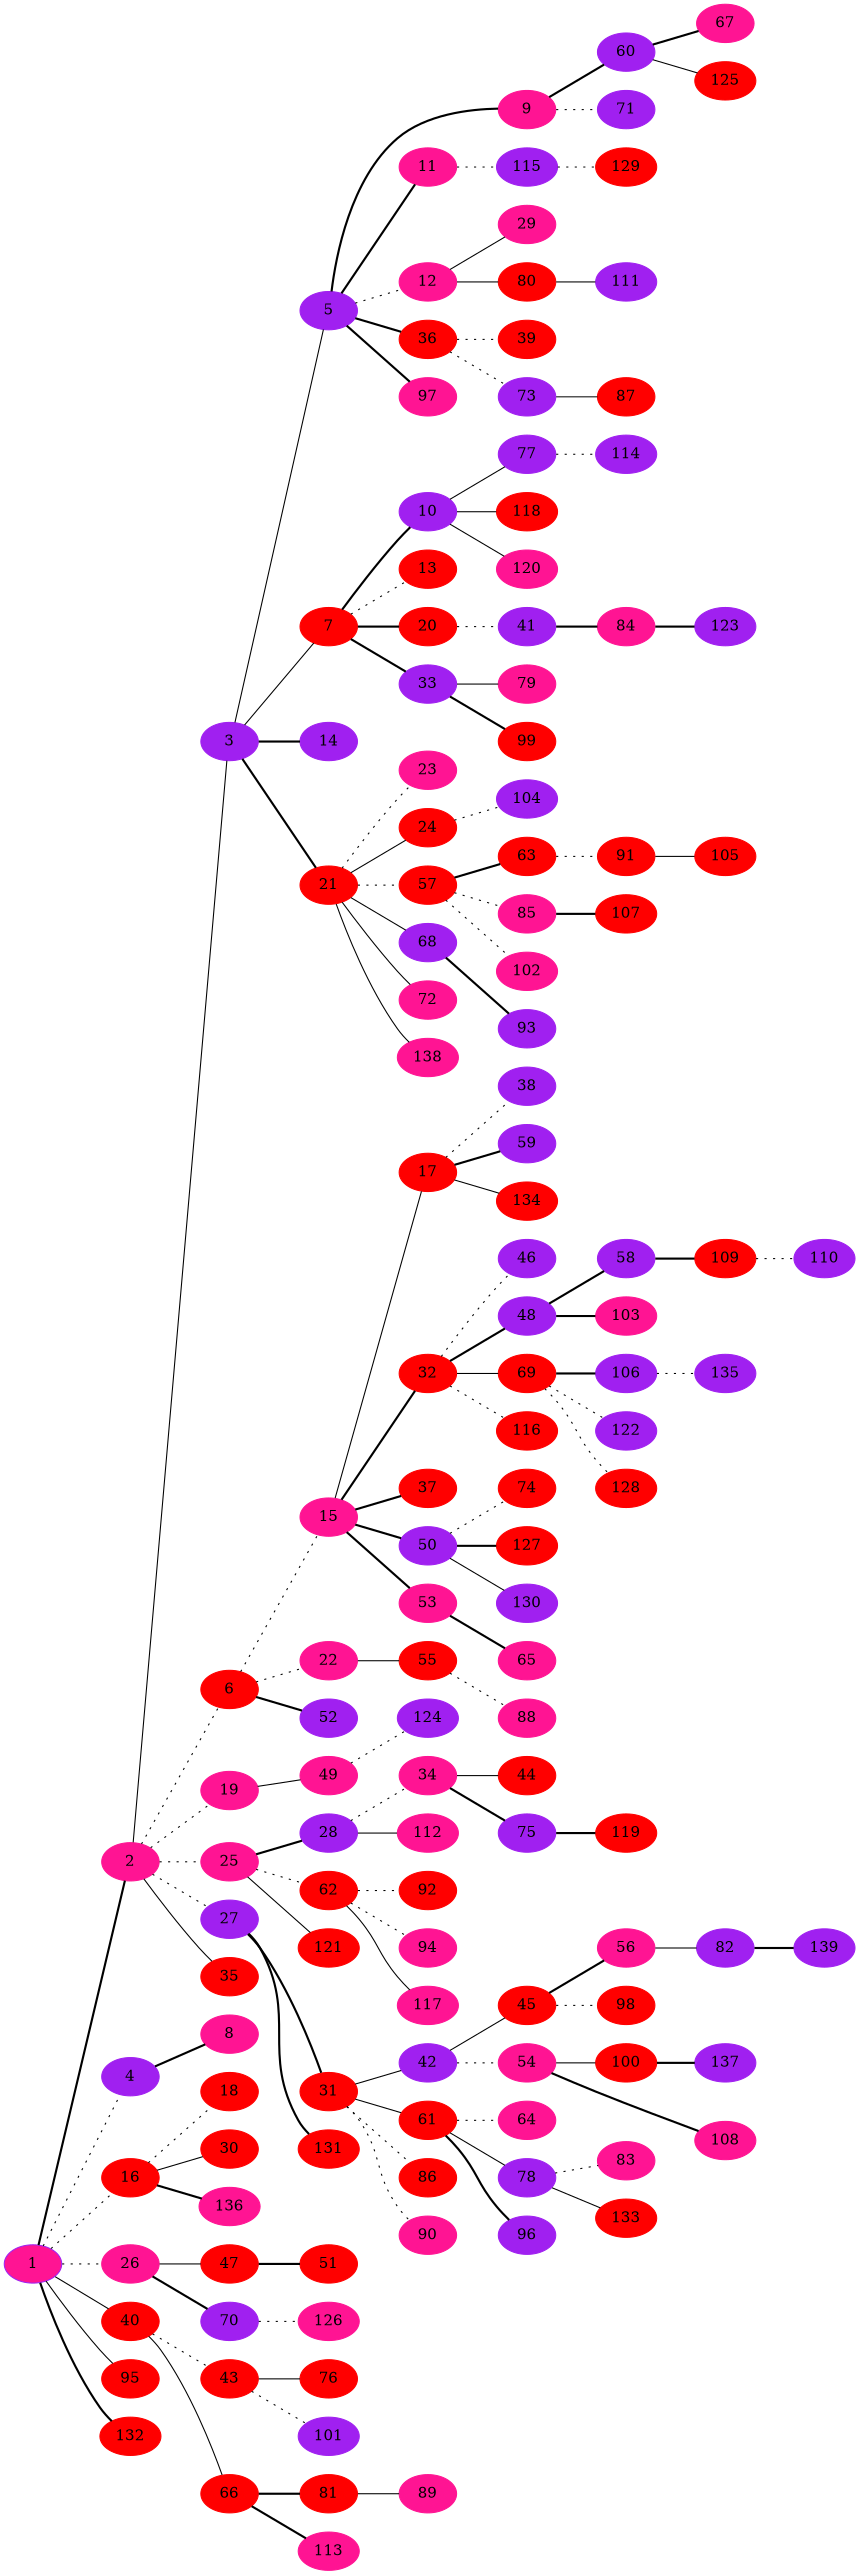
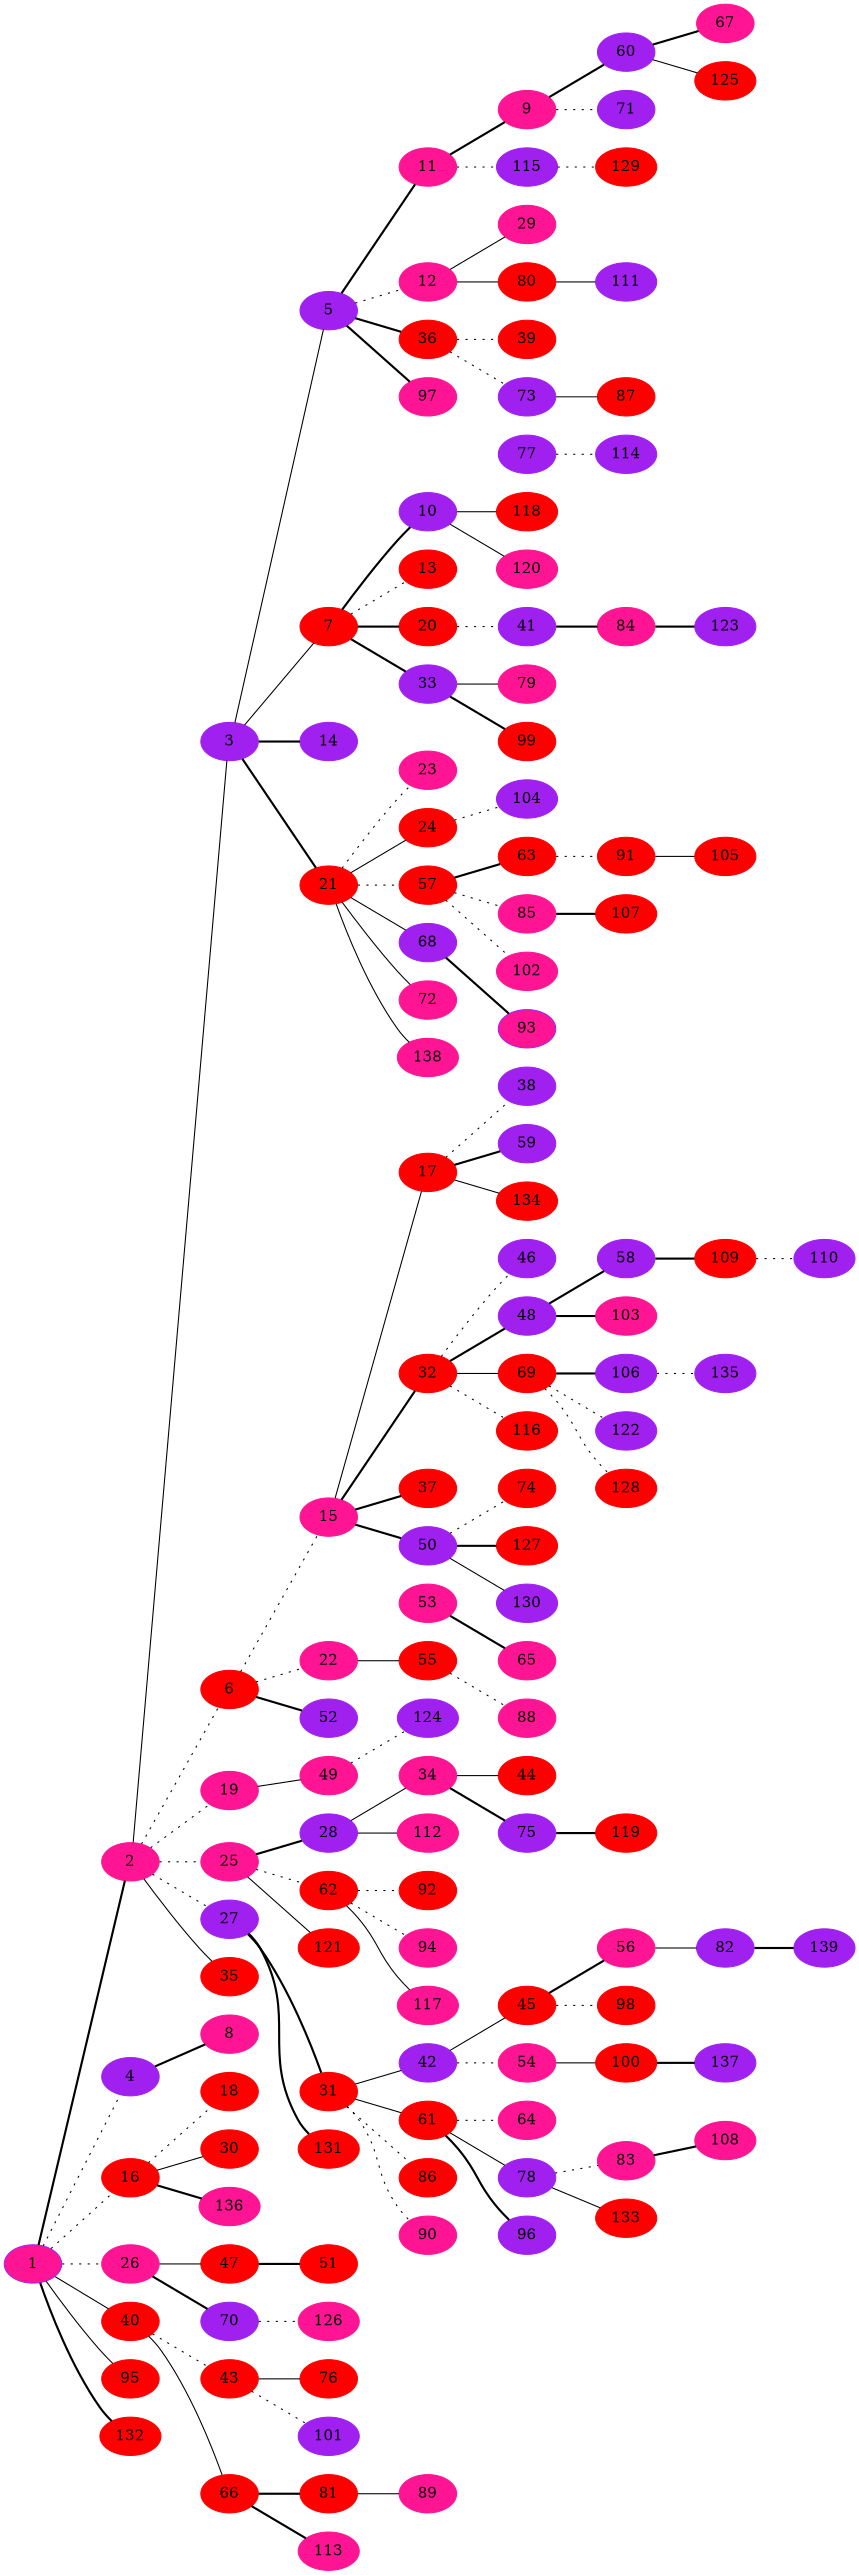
(376, 162) -> (477, 138)
(477, 483) -> none
(527, 1029) -> (527, 1029)
(378, 1560) -> none
(378, 1804) -> (378, 1804)
(625, 2103) -> (675, 2151)
